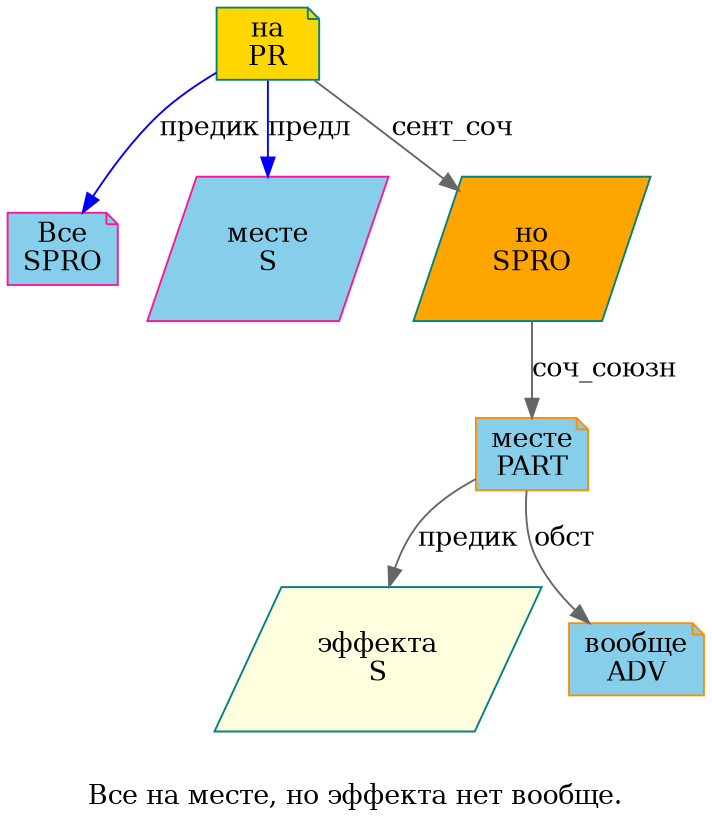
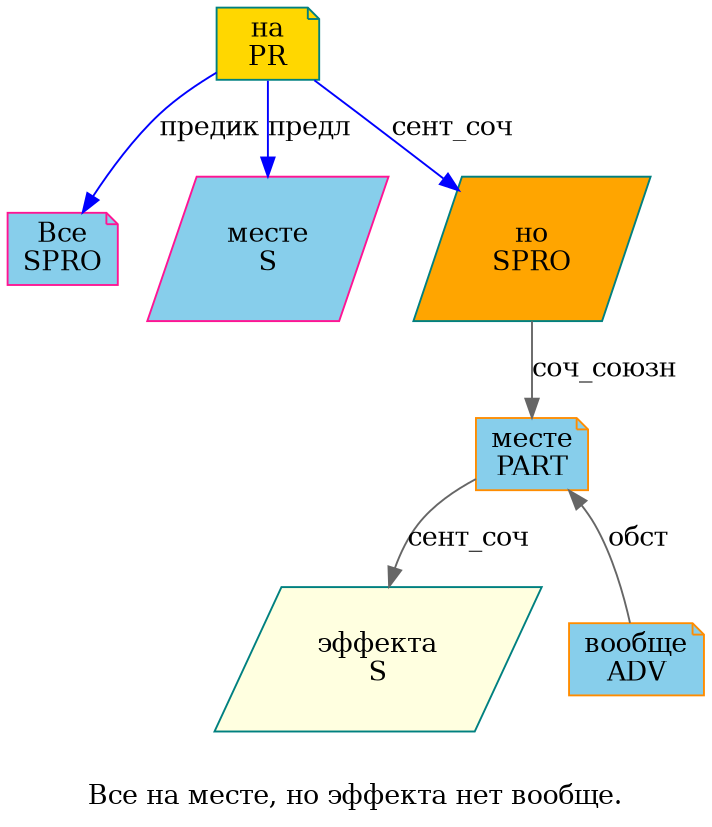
(379, 129) -> (379, 129)
(468, 539) -> (468, 539)
(535, 556) -> (612, 561)
